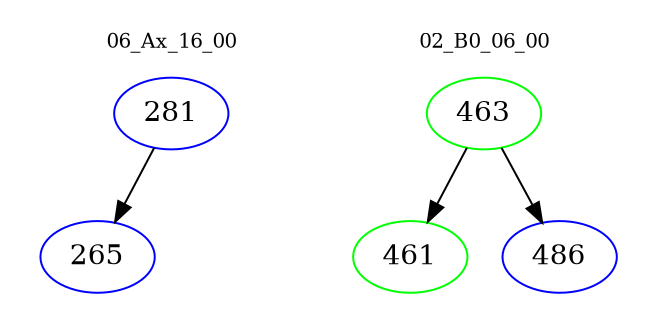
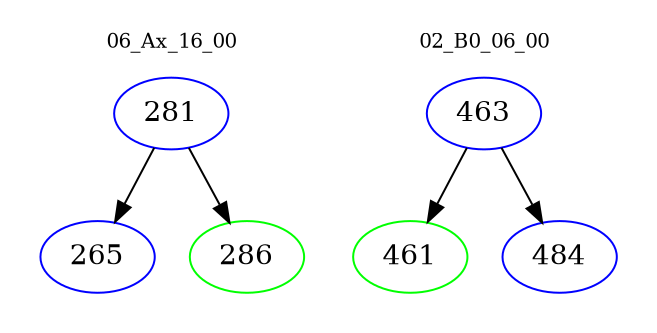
(484, 114) -> (484, 114)
none -> (247, 257)
(560, 257) -> (560, 257)
